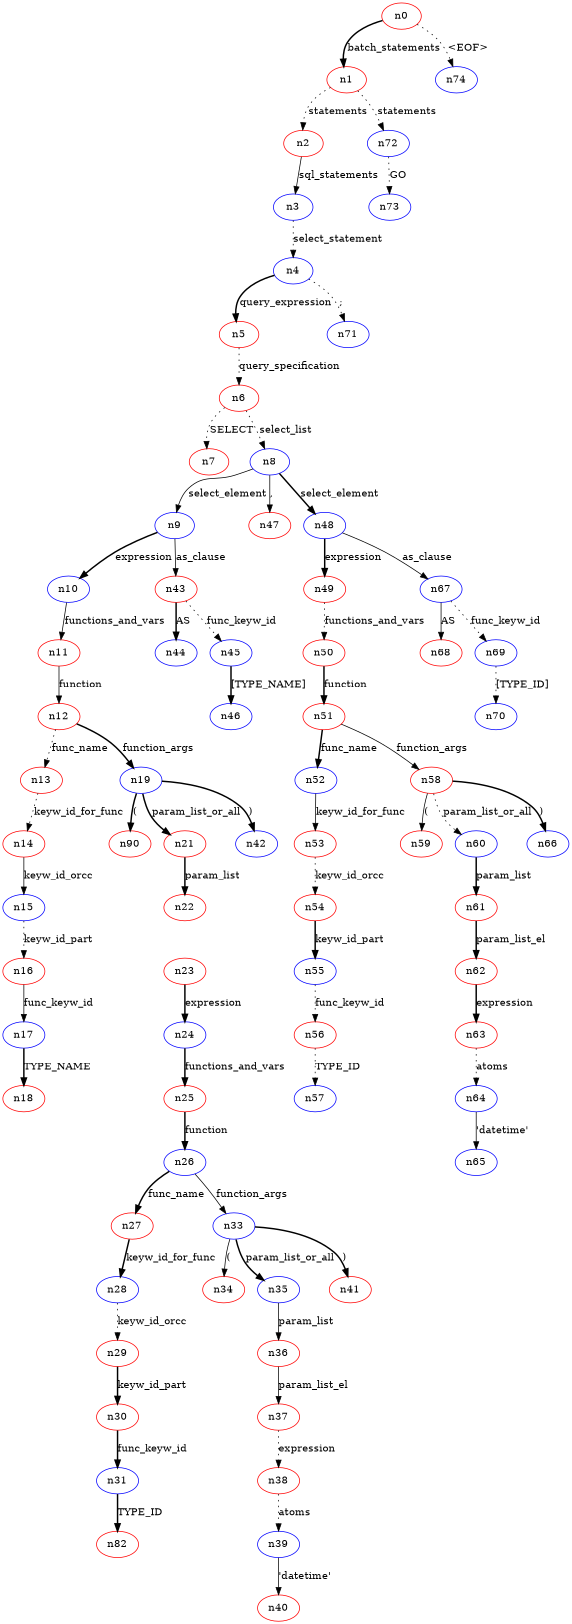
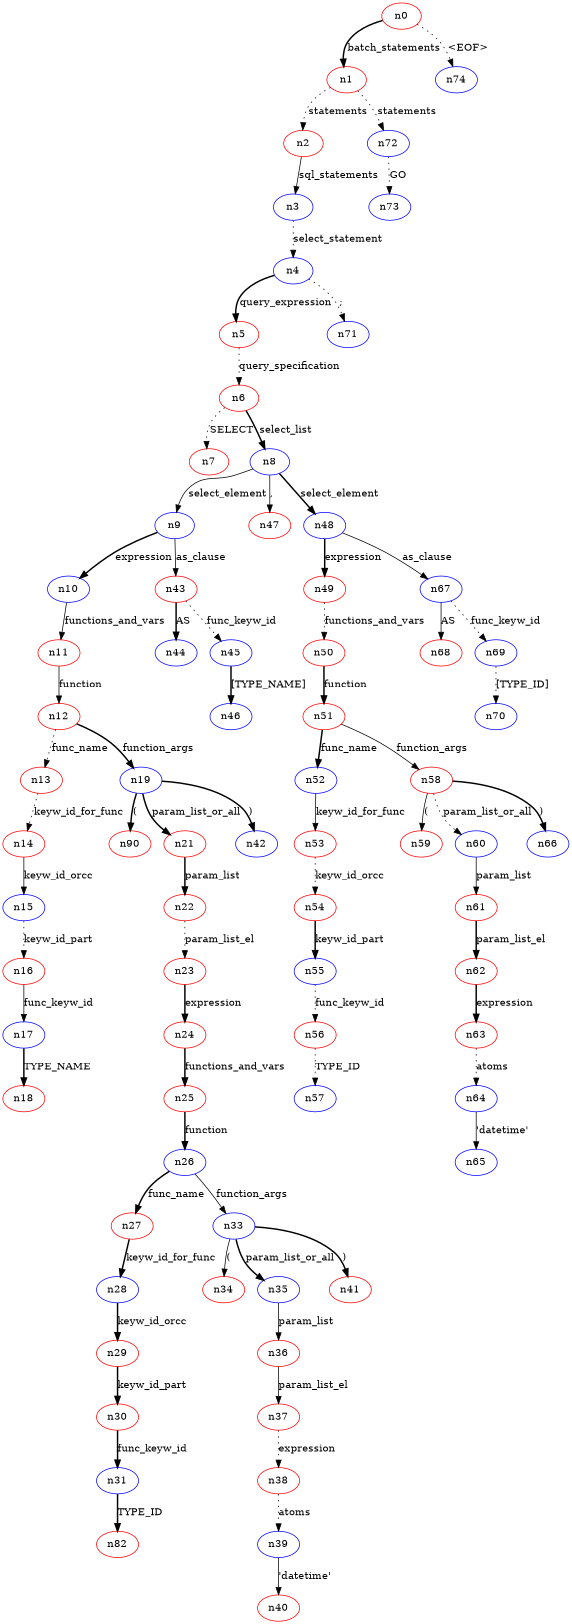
(254, 426) -> (254, 426)
(476, 872) -> (476, 872)
none -> (185, 936)
(185, 1035) -> (185, 1035)
(118, 1318) -> (118, 1318)
